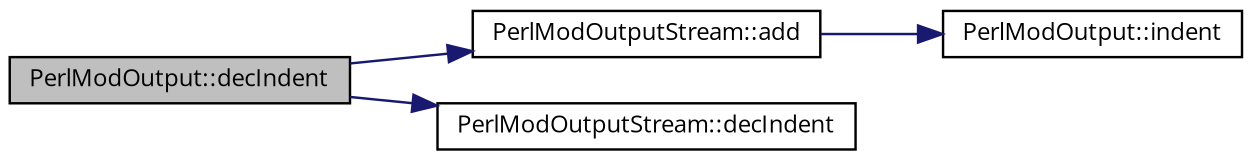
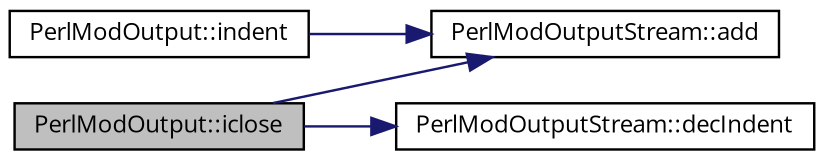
(869, 34) -> (358, 34)
(180, 80) -> (159, 126)
